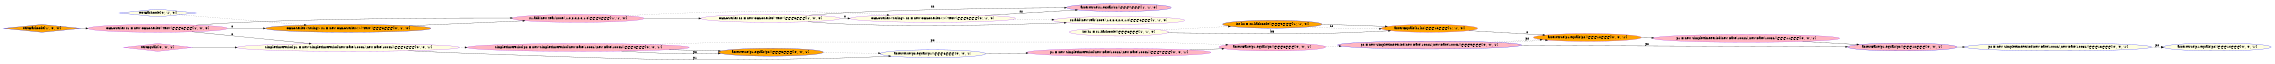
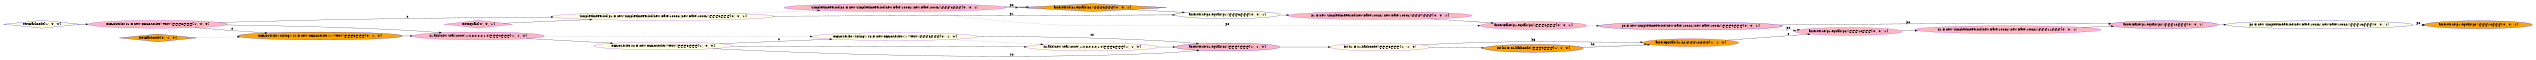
(158, 13) -> (158, 38)
(42, 28) -> (42, 24)
(1195, 28) -> (1456, 48)
(1587, 37) -> (1849, 31)
none -> (1166, 47)
none -> (1304, 47)
(2217, 47) -> (2478, 25)
(771, 52) -> (1092, 8)
(851, 53) -> (1156, 11)
